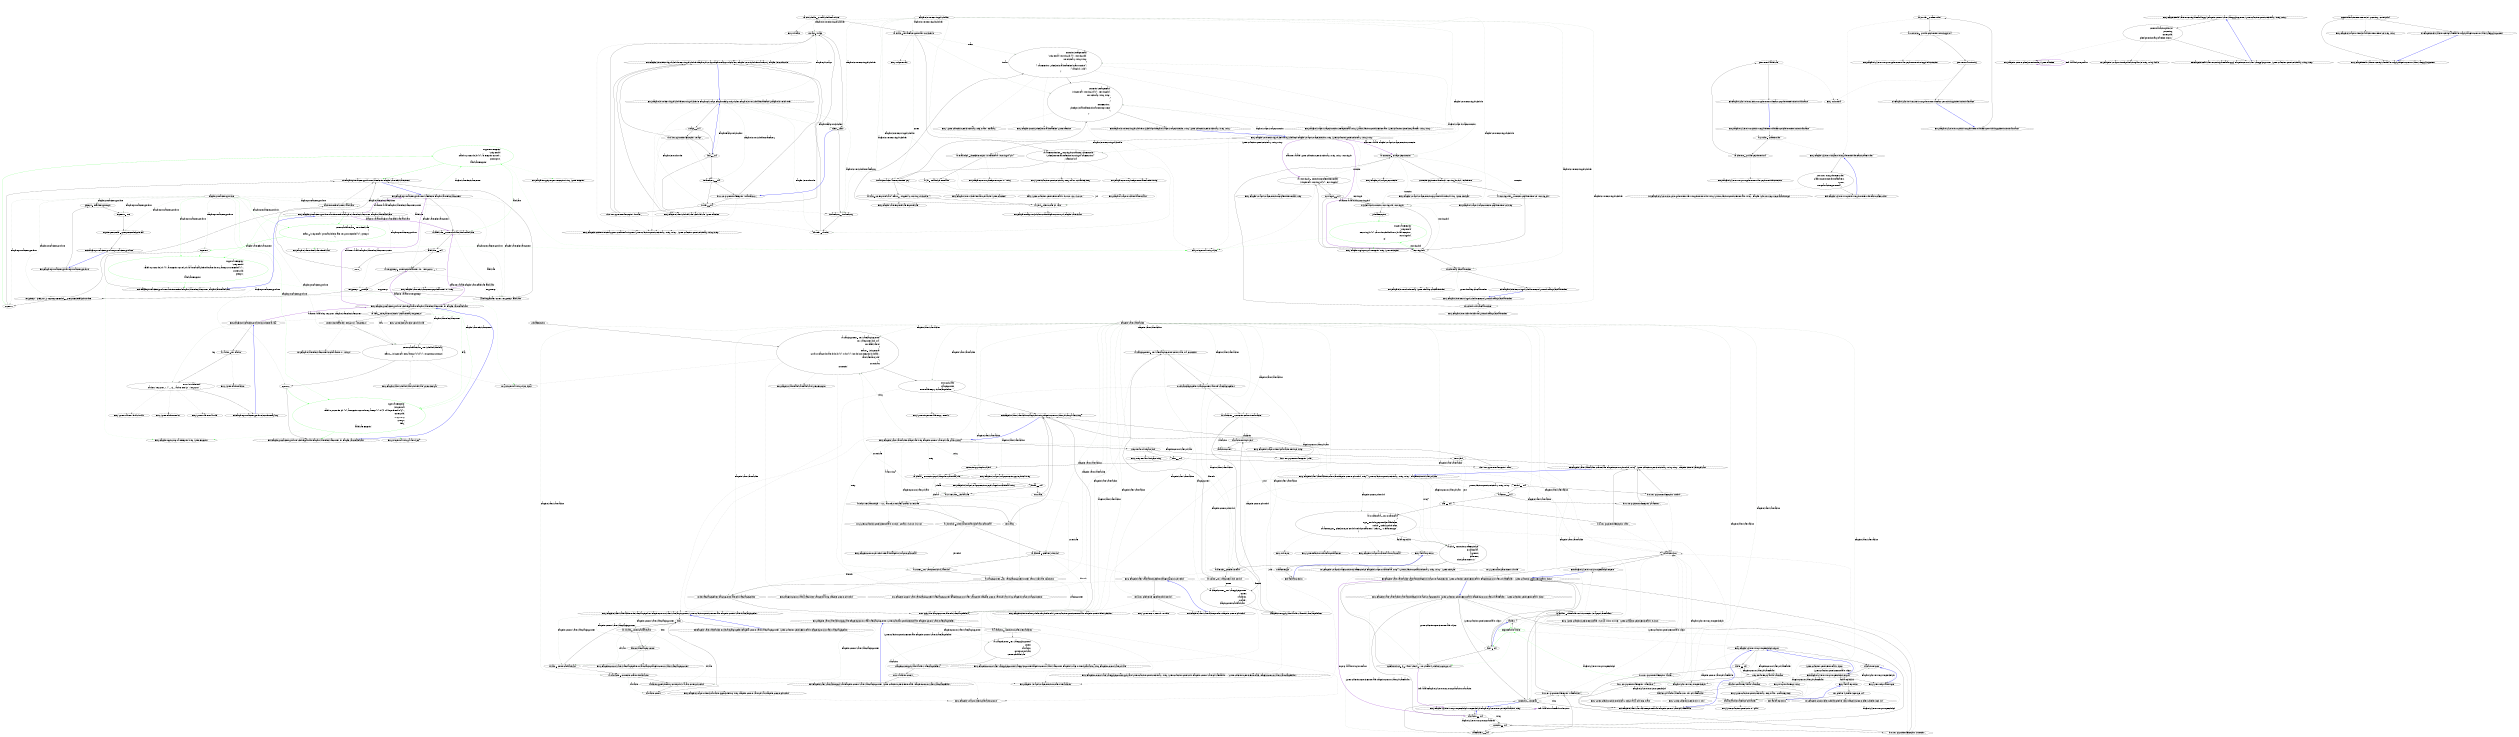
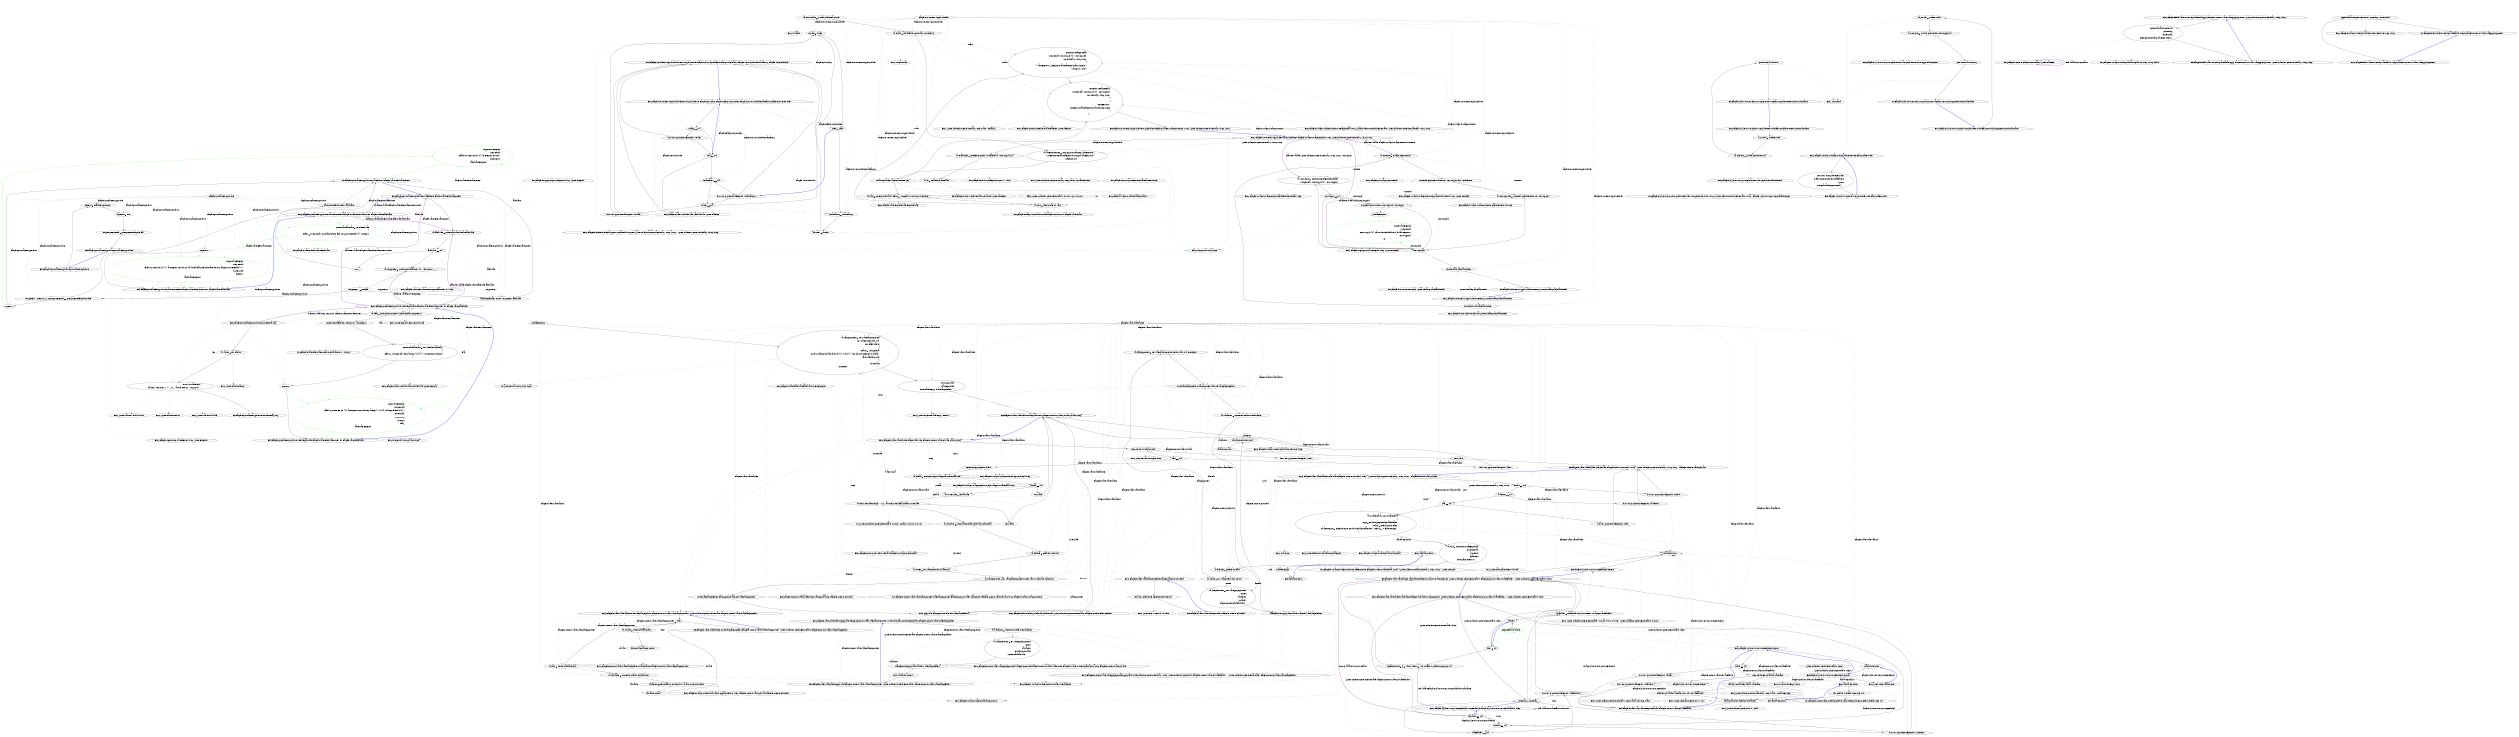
(1769, 63) -> (1769, 63)
(917, 129) -> (917, 129)
(255, 370) -> none
(1599, 666) -> (1599, 666)
